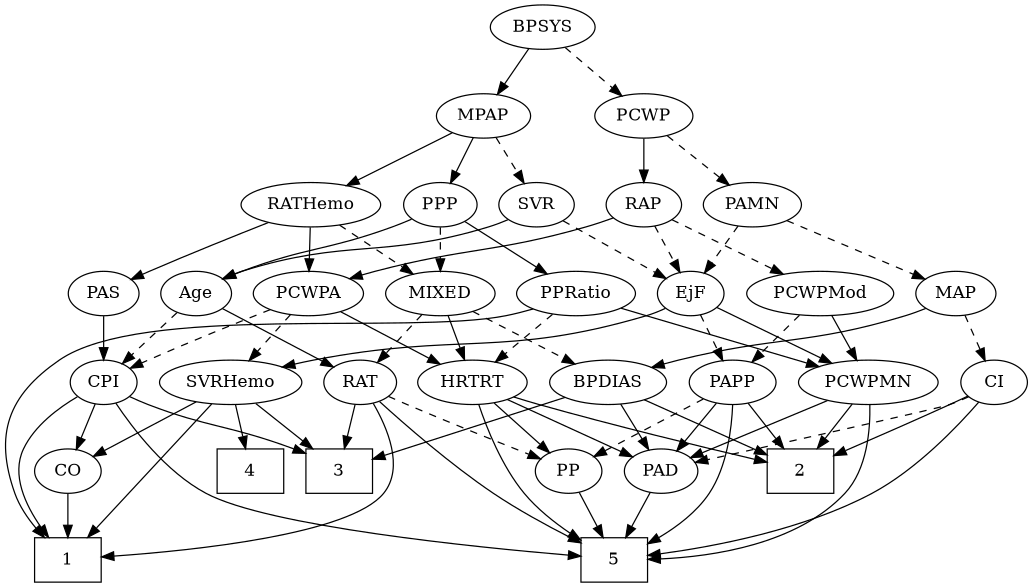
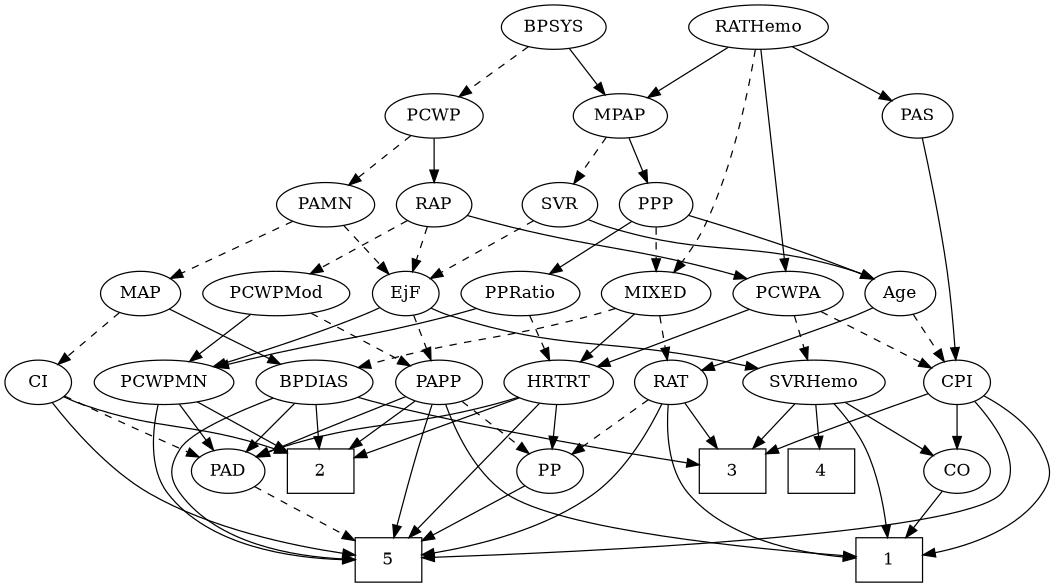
(405, 156) -> (693, 69)
(197, 328) -> (618, 528)
none -> (189, 503)
(641, 510) -> (299, 511)
